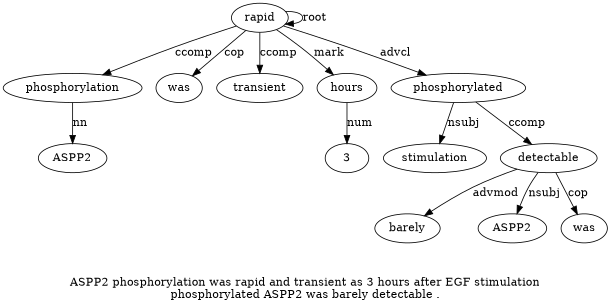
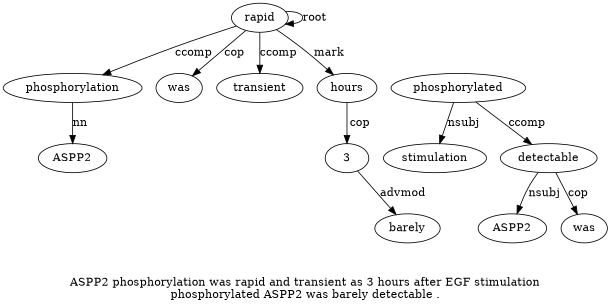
(351, 48) -> none
(360, 123) -> (360, 123)
(473, 187) -> (374, 190)
